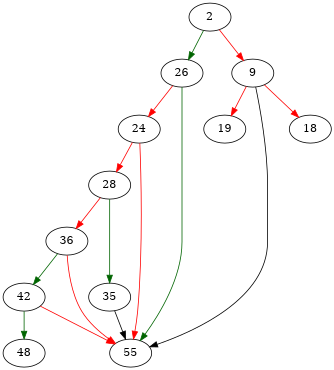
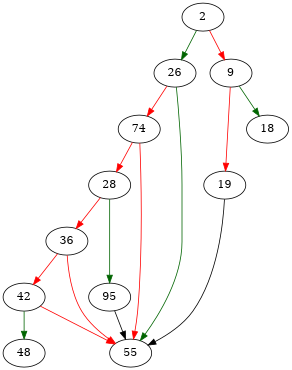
(279, 98) -> (247, 98)
(139, 129) -> (139, 129)
(267, 244) -> (209, 281)
(48, 266) -> (48, 266)
(110, 297) -> (110, 297)
